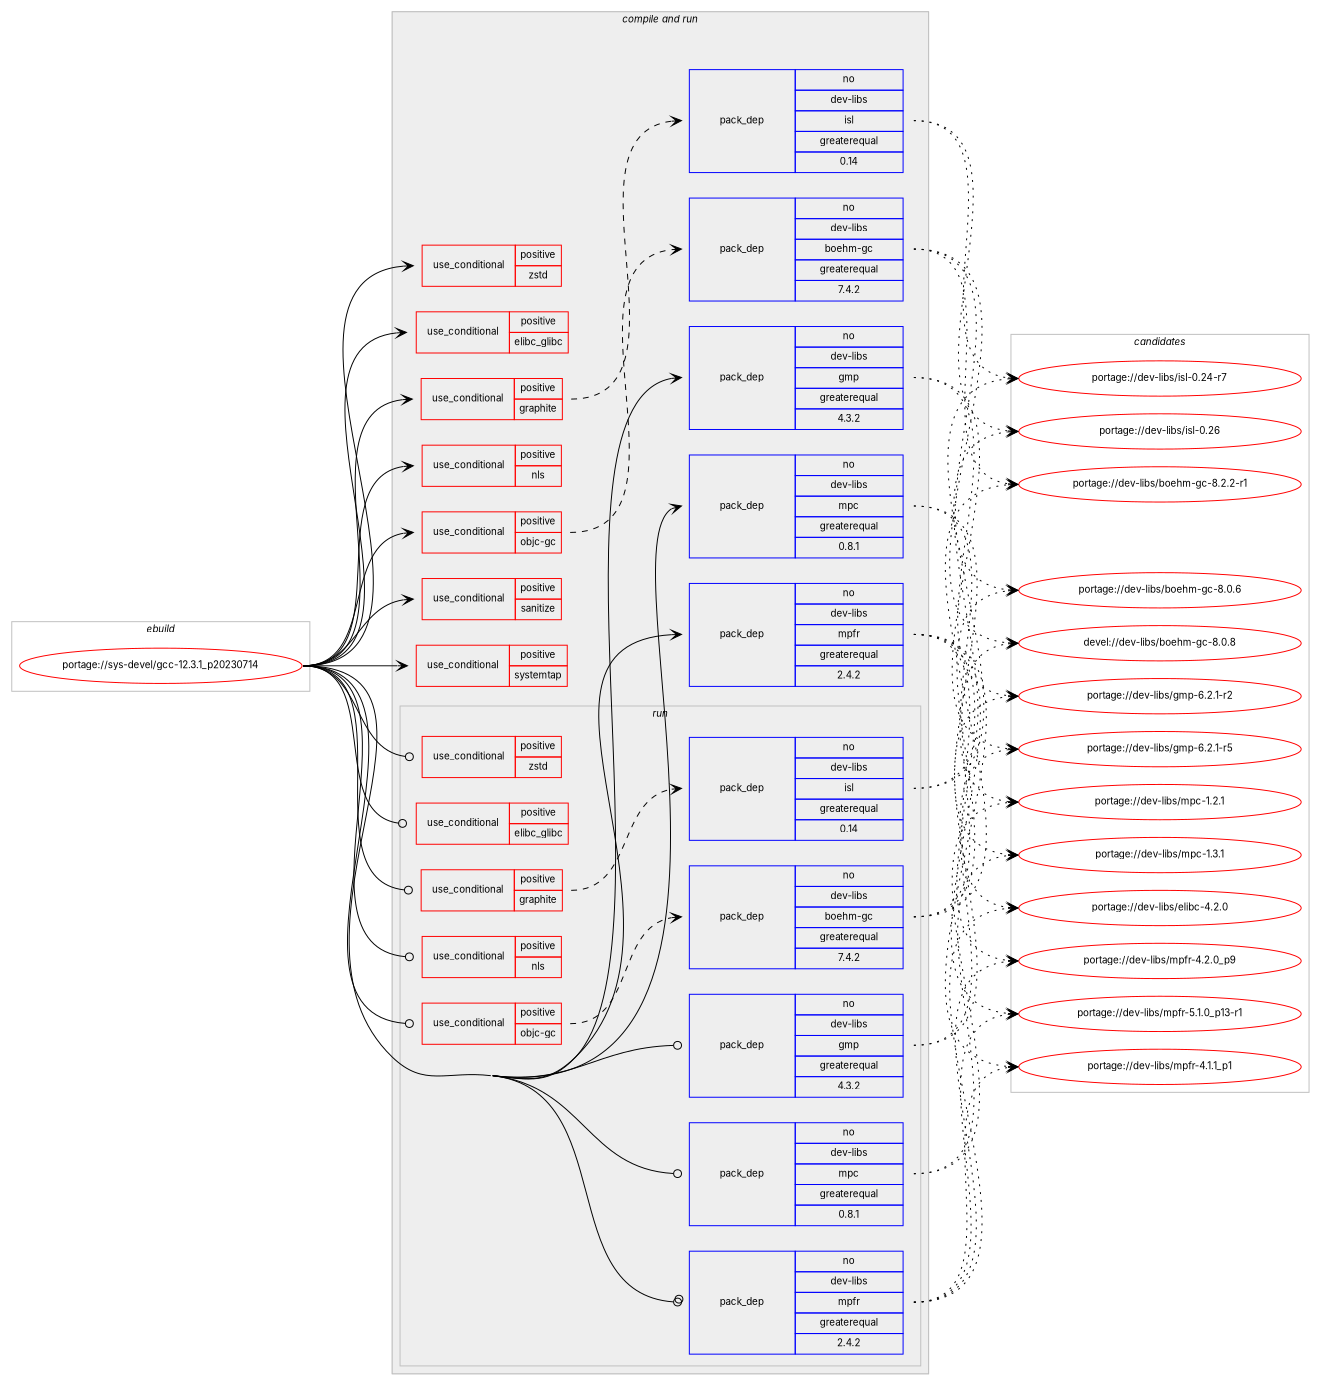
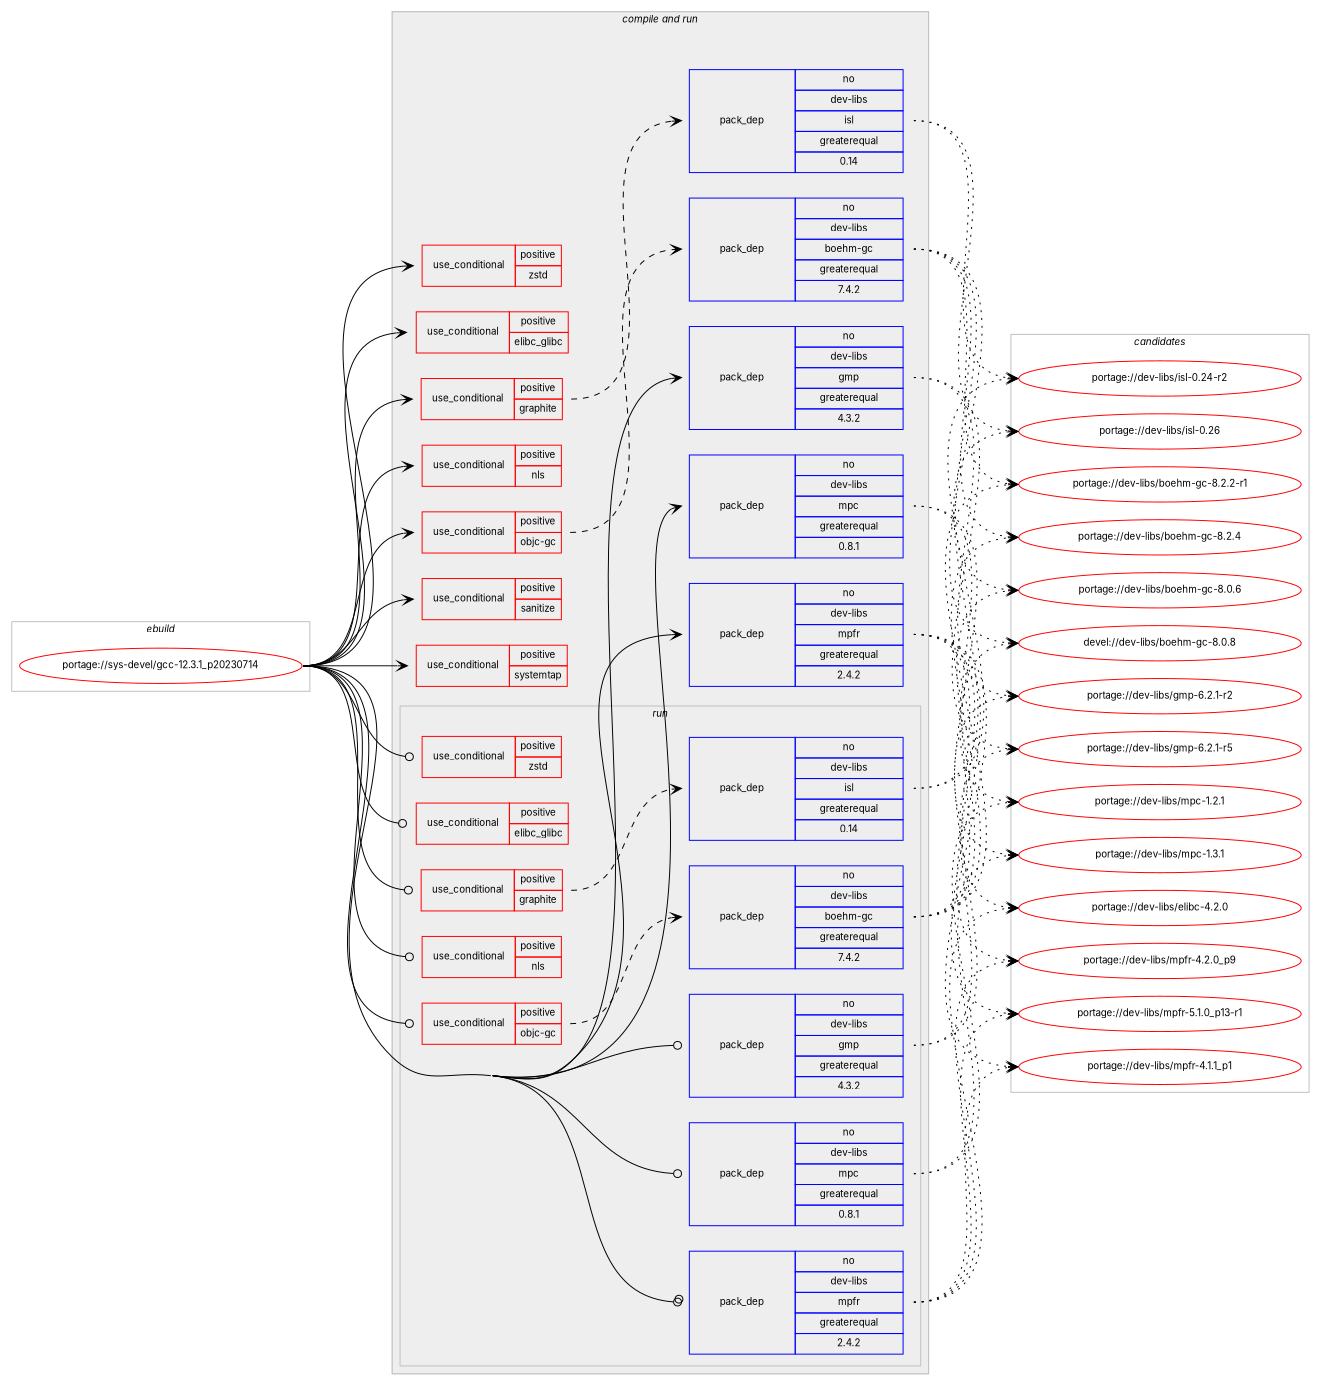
(1160, 378) -> (1160, 378)
none -> (1160, 537)
